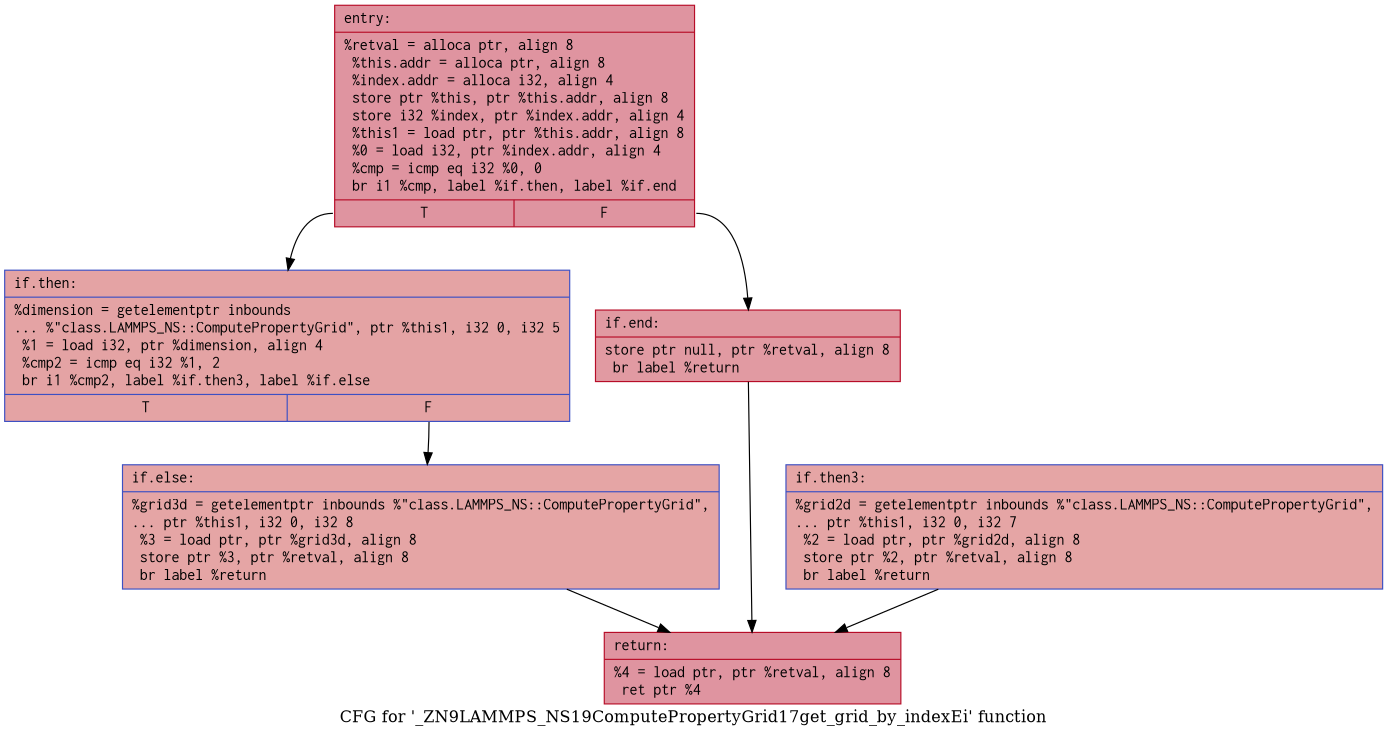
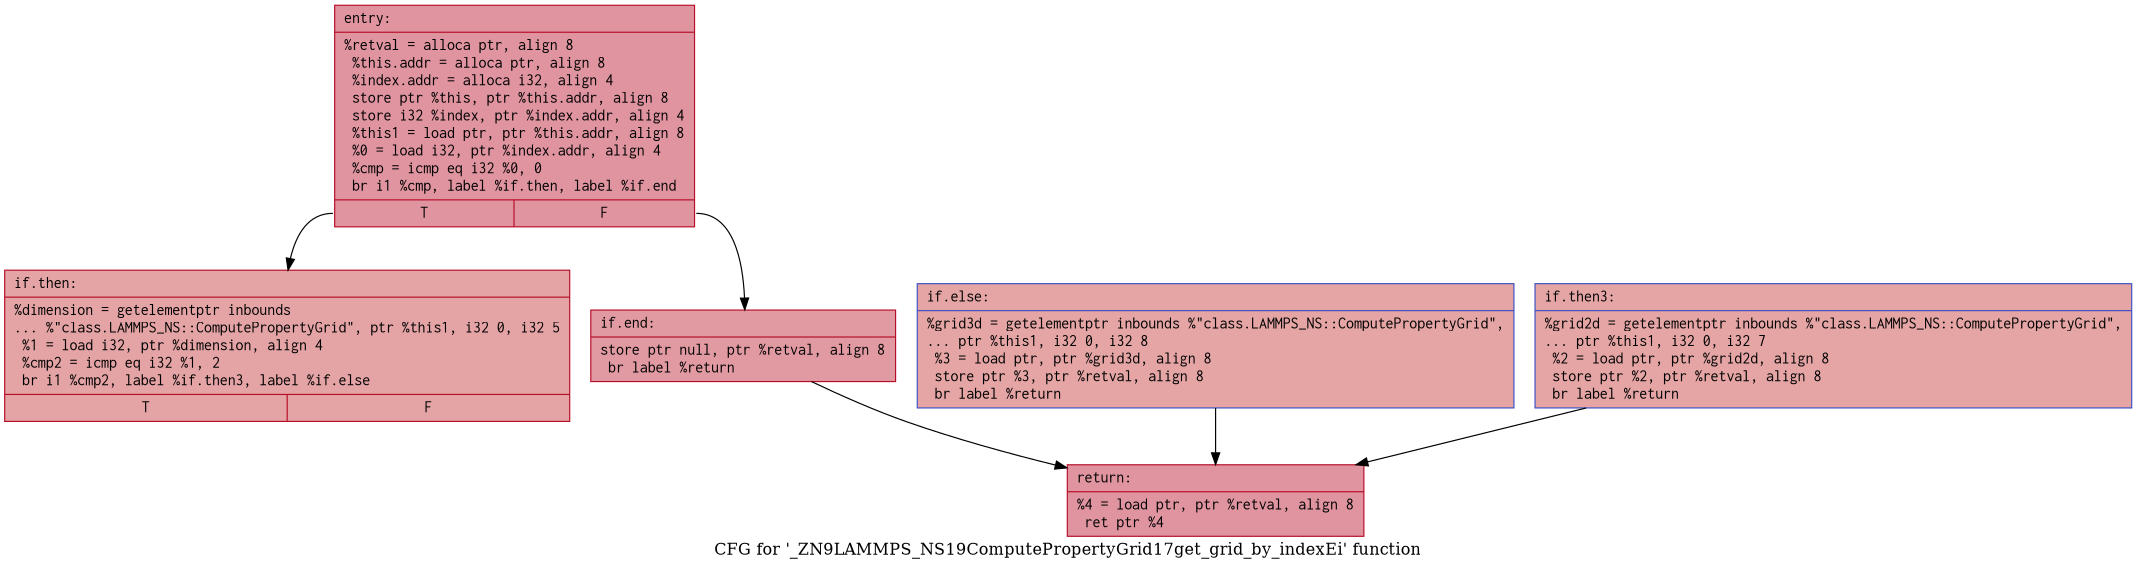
(287, 346) -> (287, 346)
(429, 437) -> none
